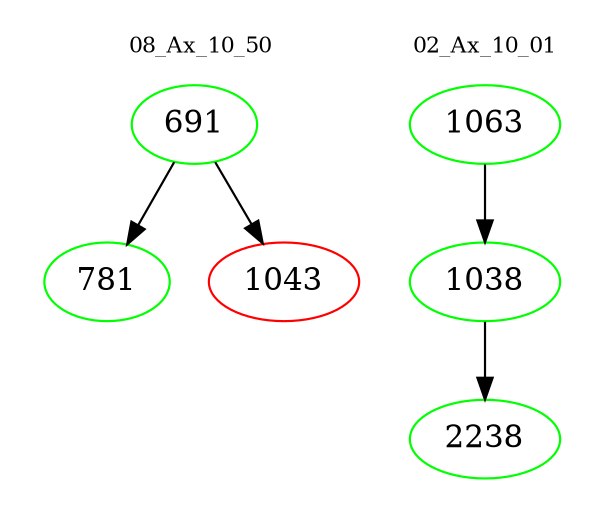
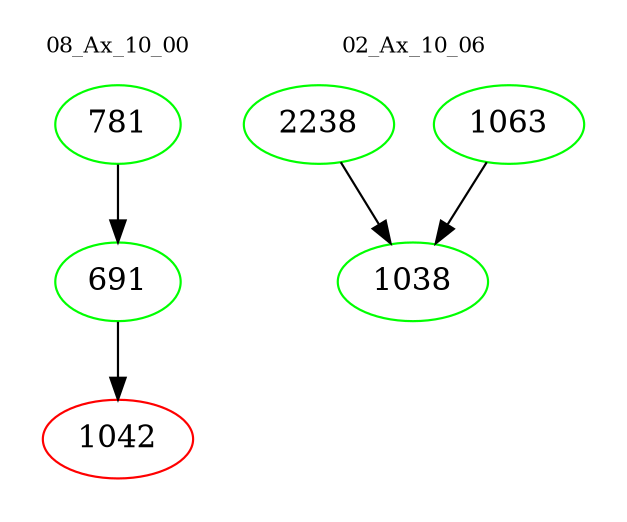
(201, 47) -> (118, 47)
(485, 47) -> (414, 47)
(156, 194) -> (118, 192)
(284, 282) -> (118, 439)
(485, 350) -> (360, 193)
